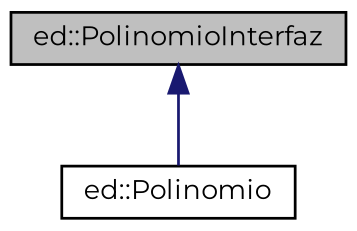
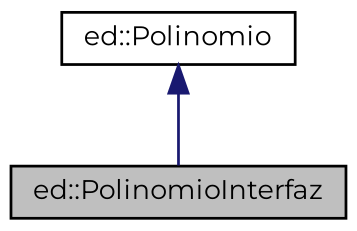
(178, 130) -> (178, 130)
